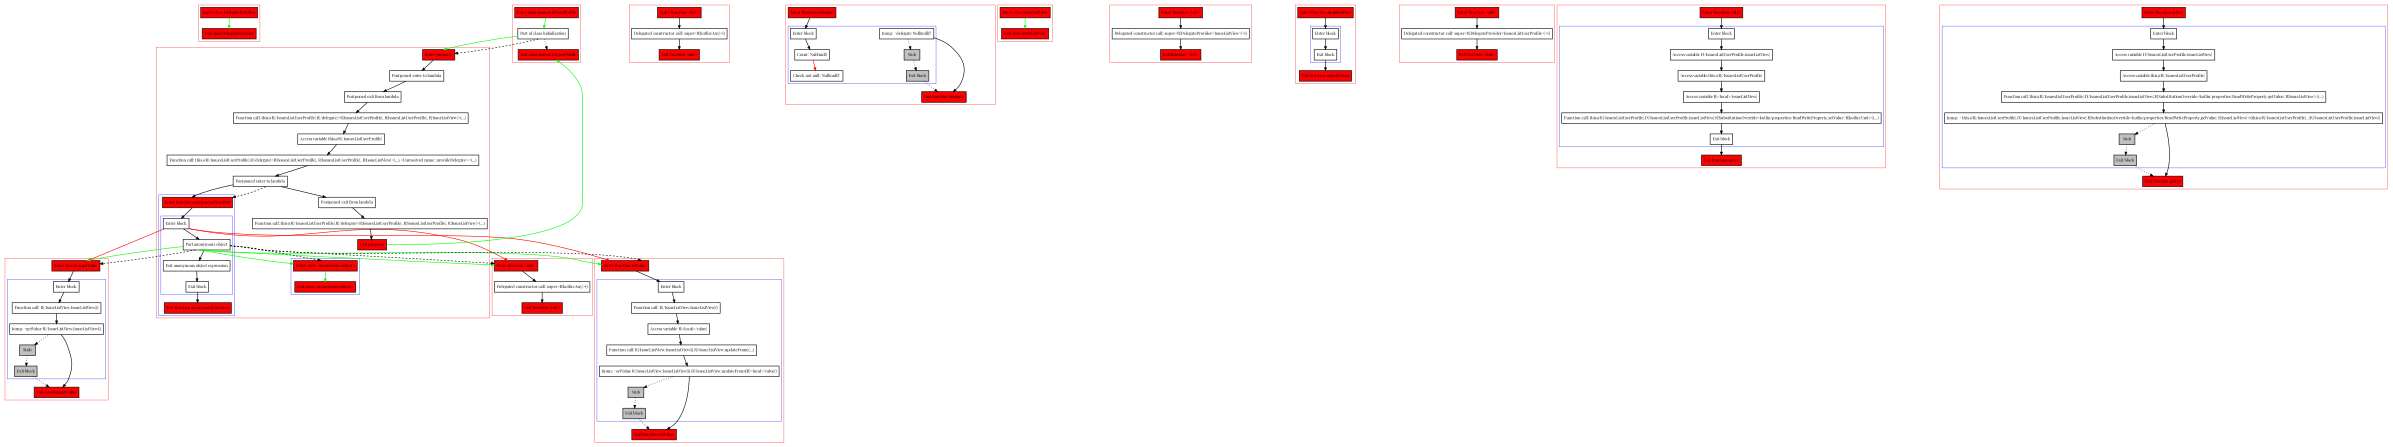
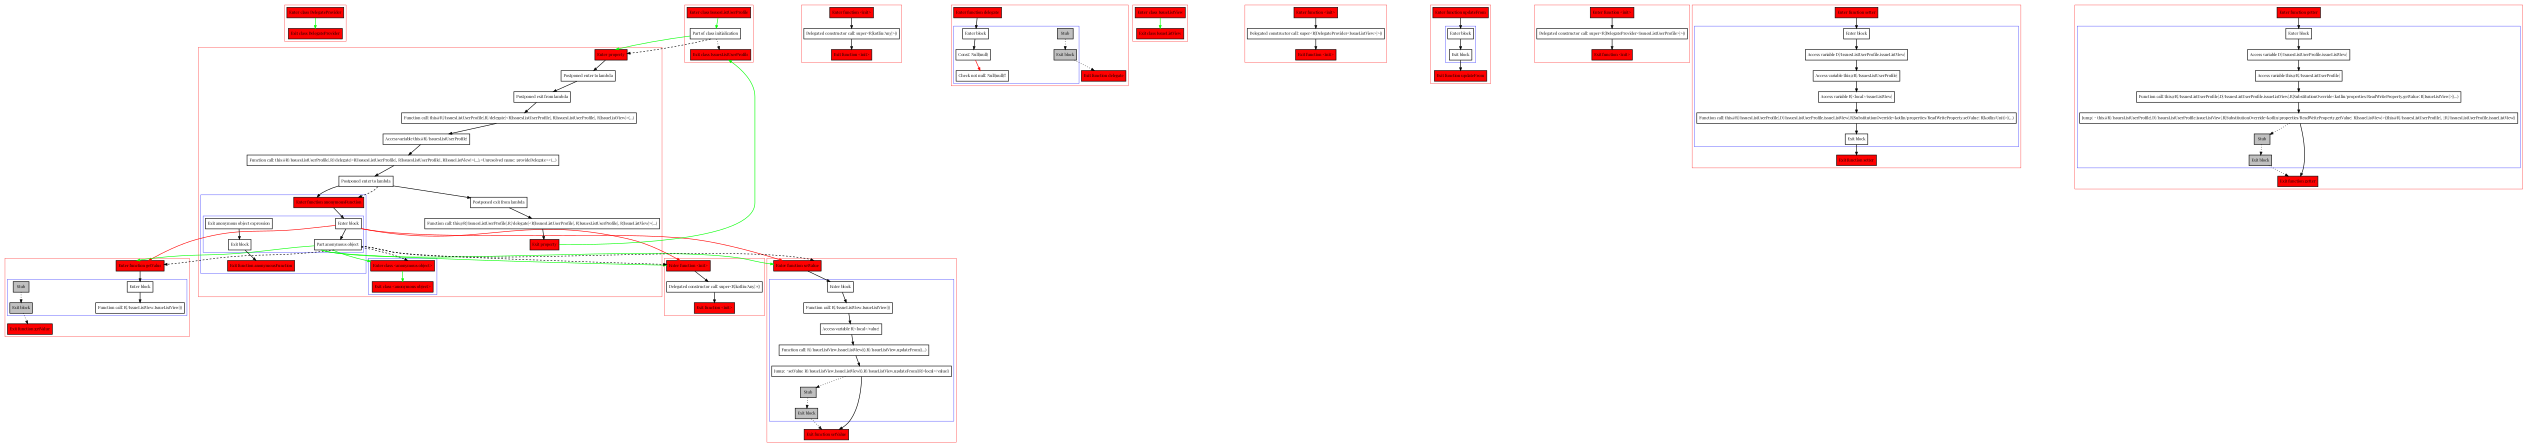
(907, 34) -> none
(202, 254) -> none
(57, 329) -> none
